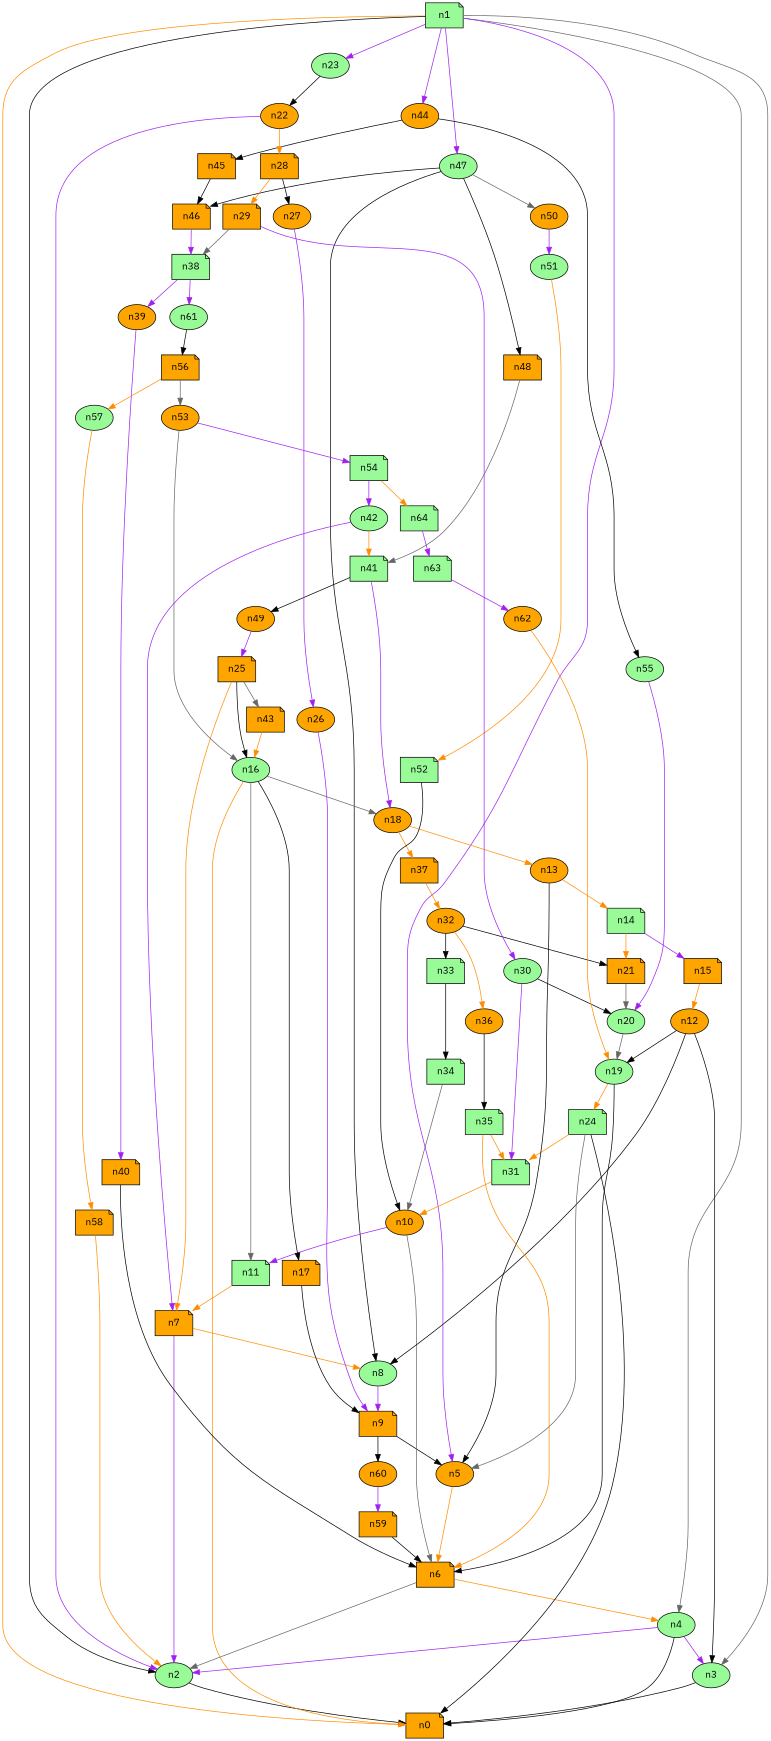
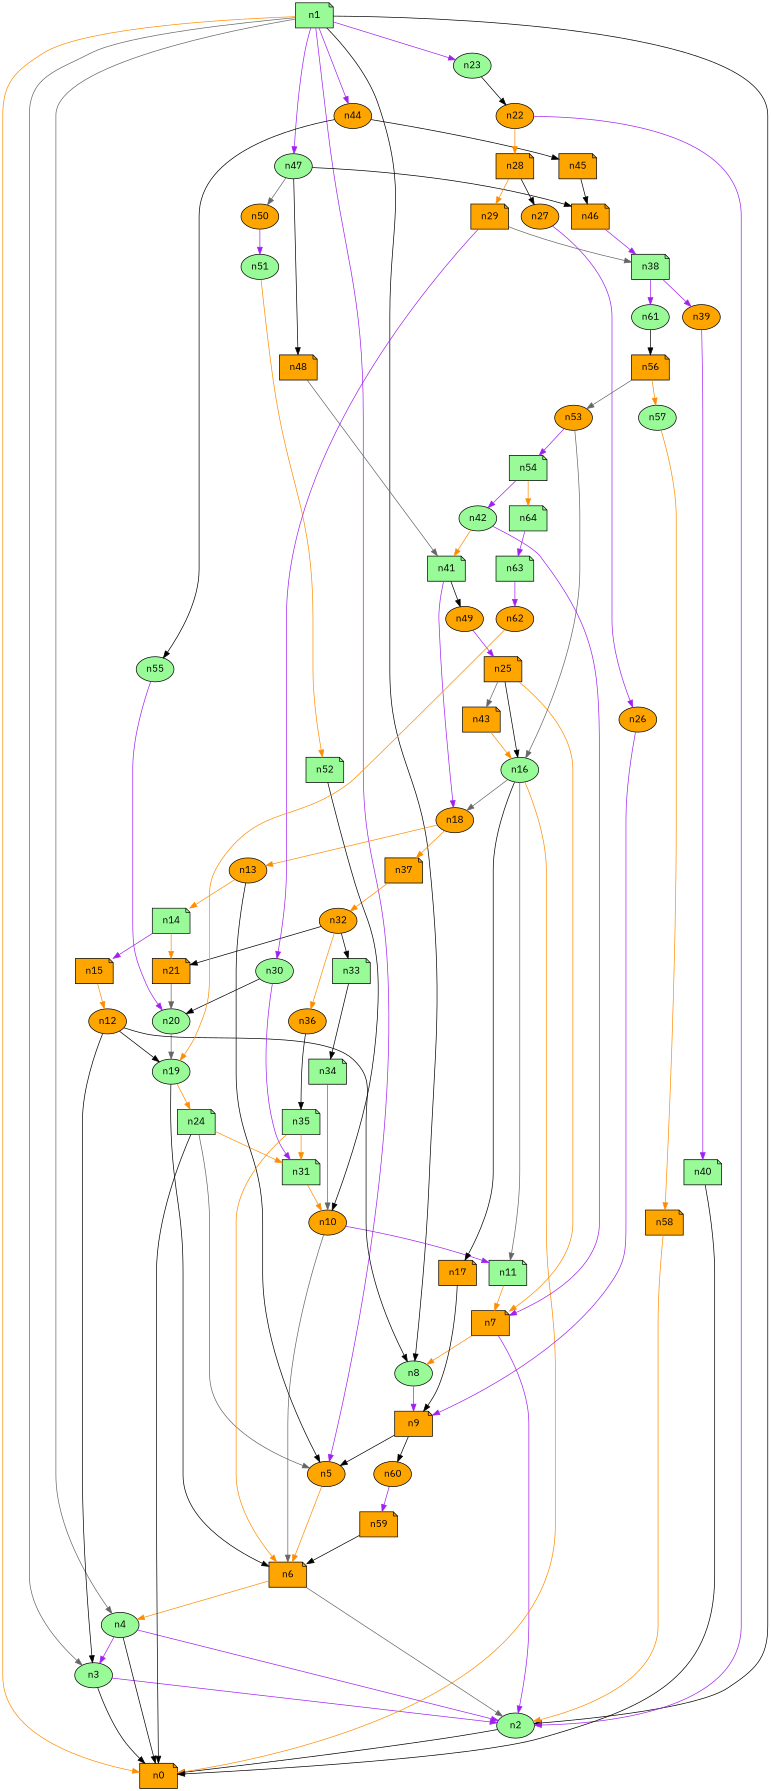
(353, 732) -> (390, 685)
(121, 1172) -> (703, 1172)
(200, 1421) -> (673, 1678)
none -> (301, 1700)
